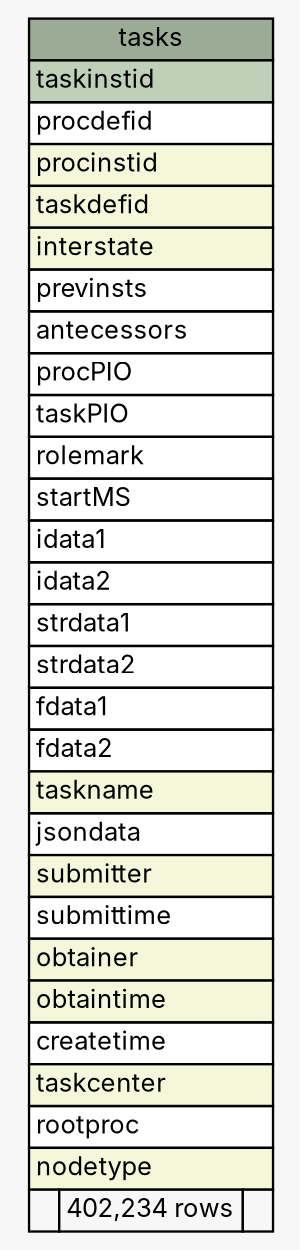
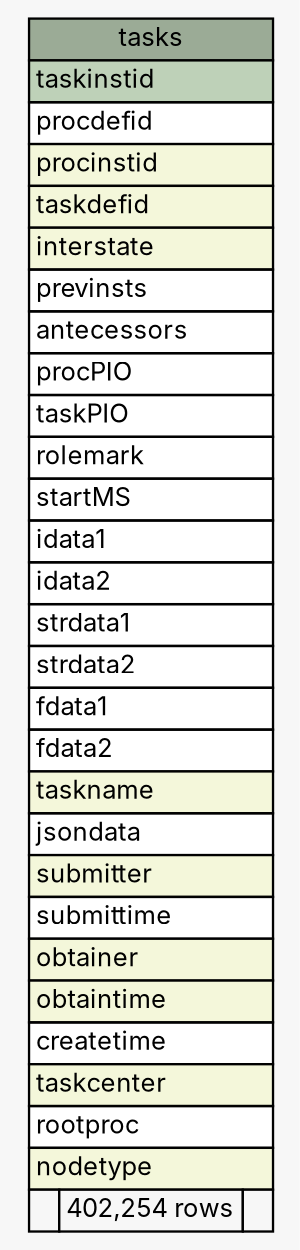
(151, 1209) -> (151, 1209)
